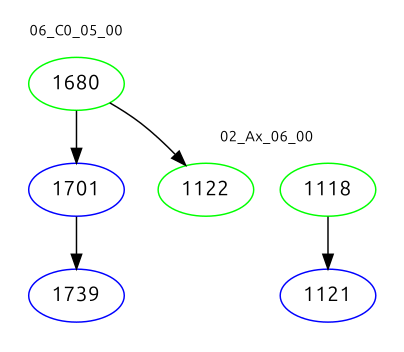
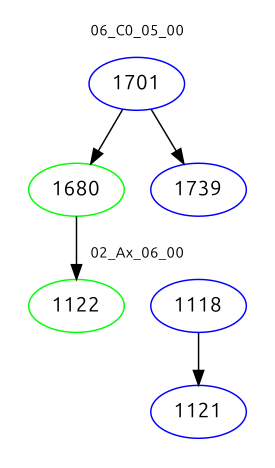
(76, 130) -> (111, 130)
(328, 190) -> (199, 306)
